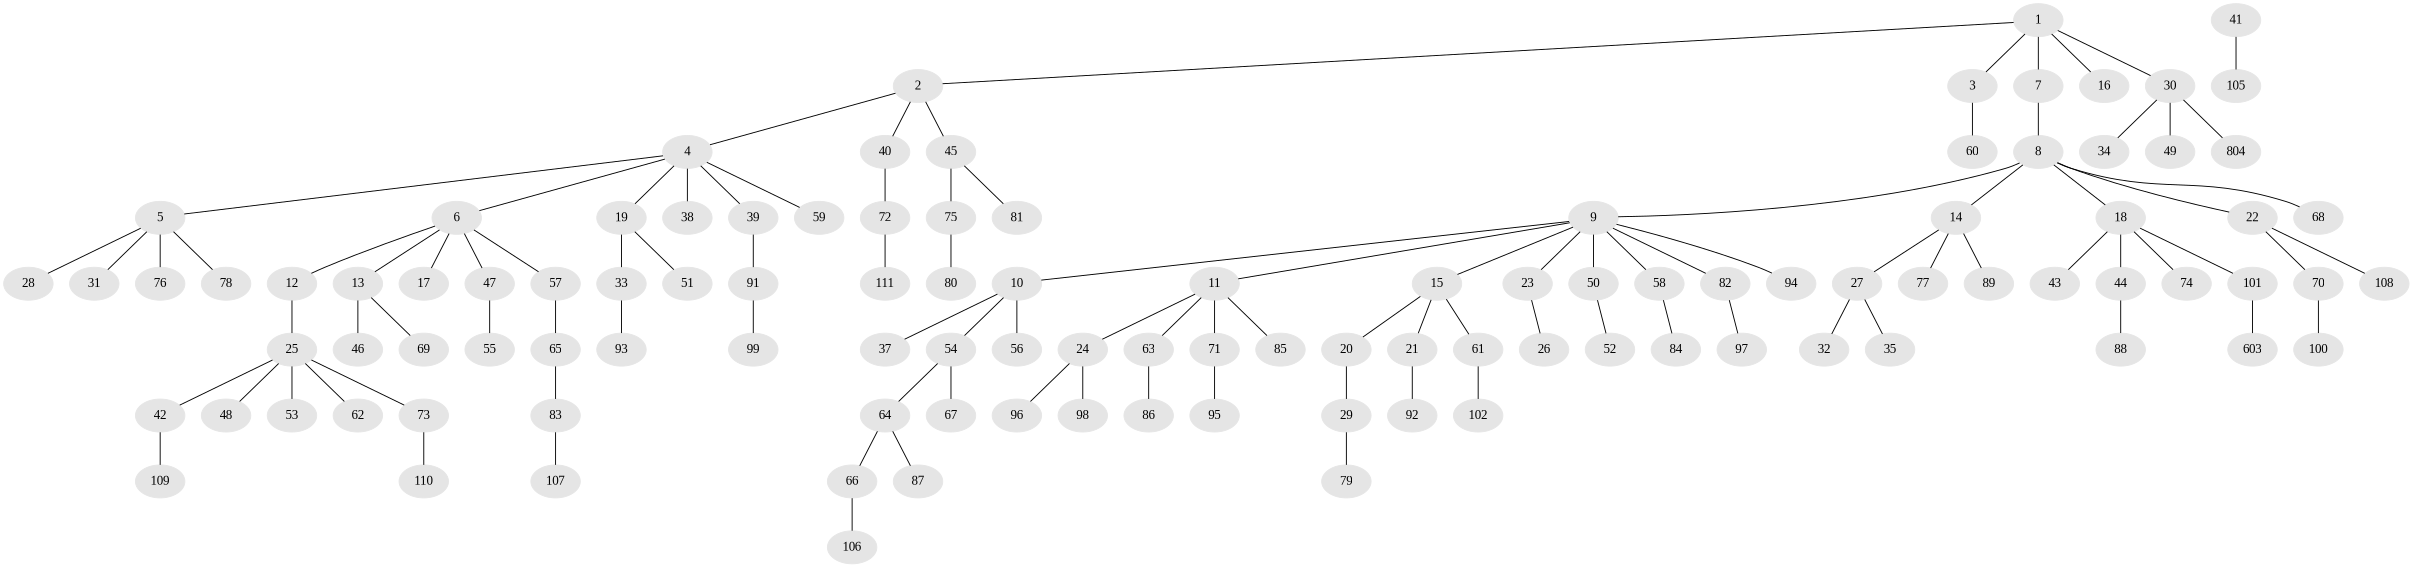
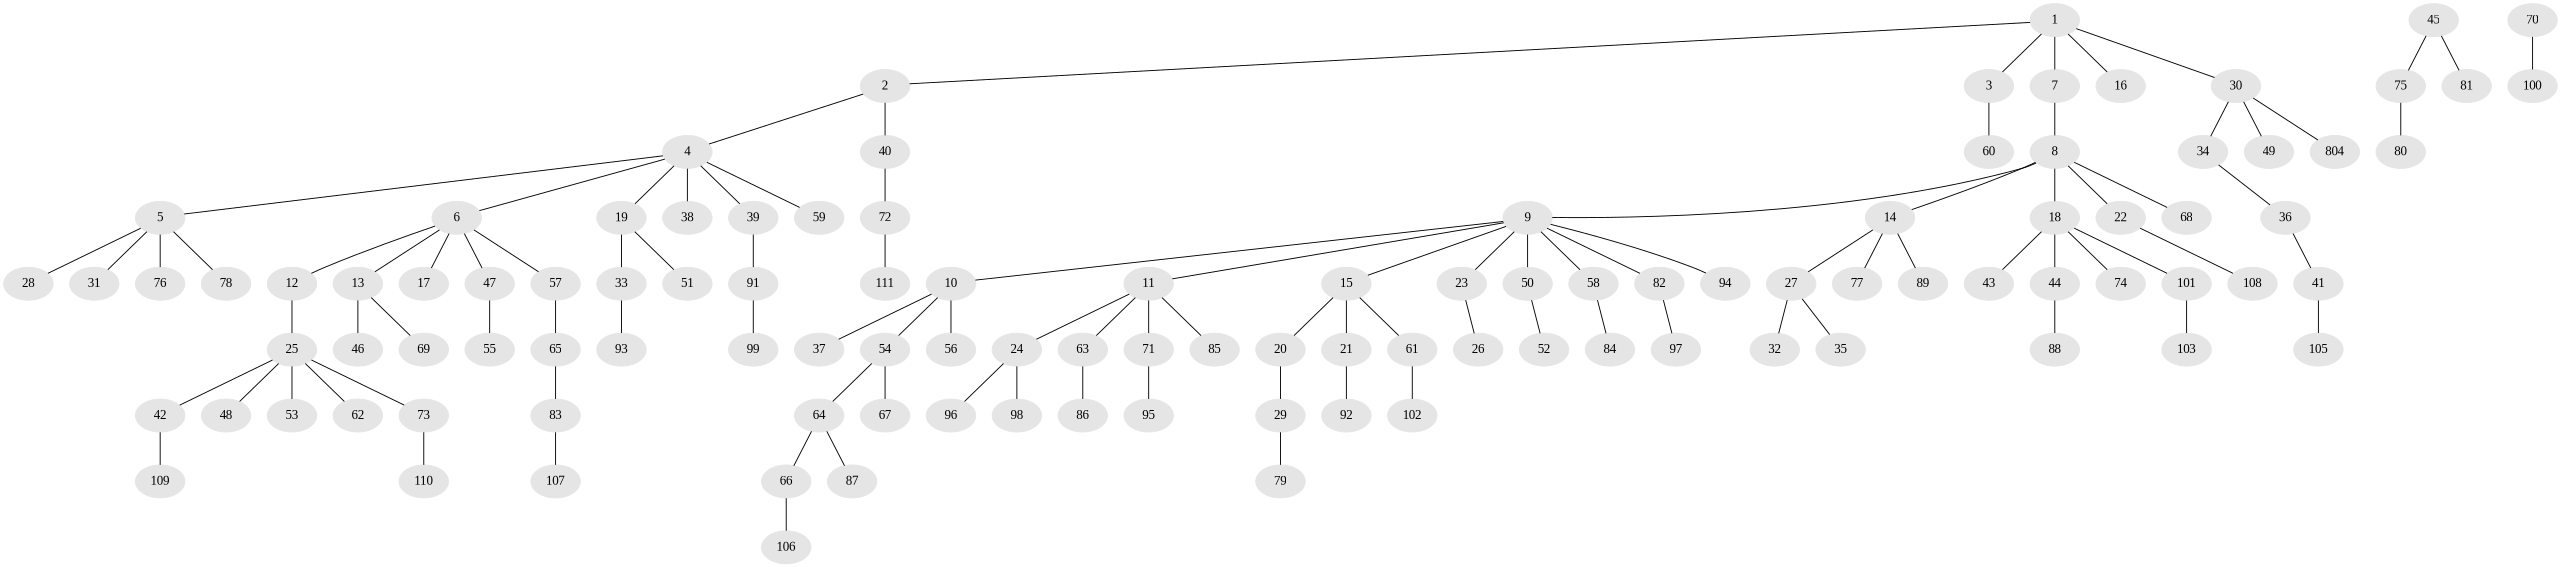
(935, 119) -> none
none -> (2285, 218)
(2285, 251) -> none
(2252, 350) -> (2187, 350)
